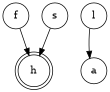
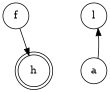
(55, 16) -> none
(89, 40) -> (99, 47)
